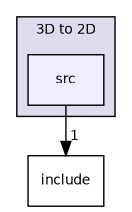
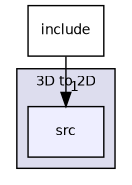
(66, 125) -> (66, 77)
